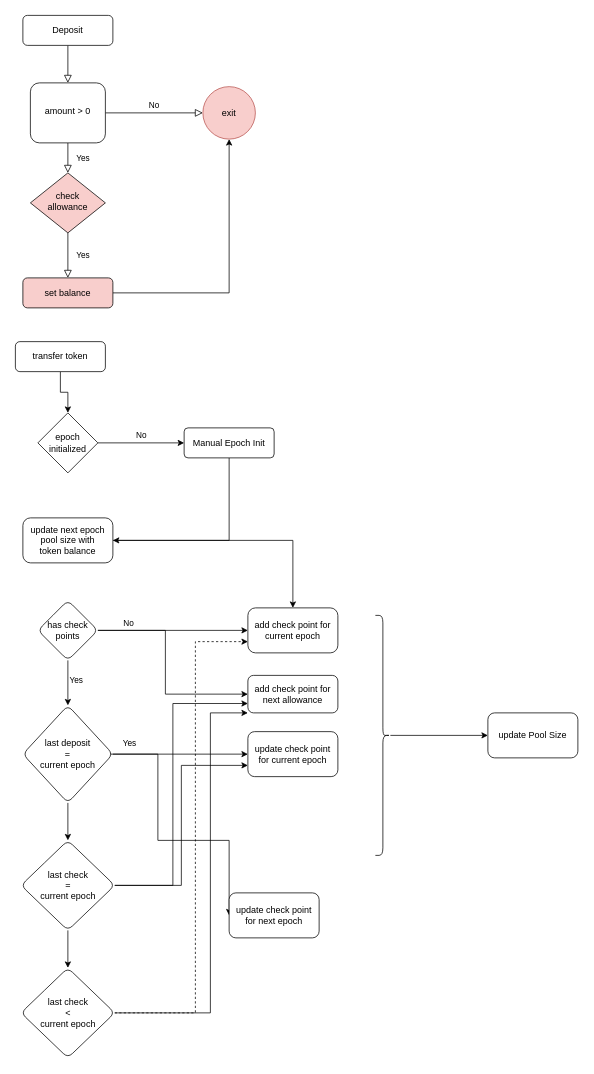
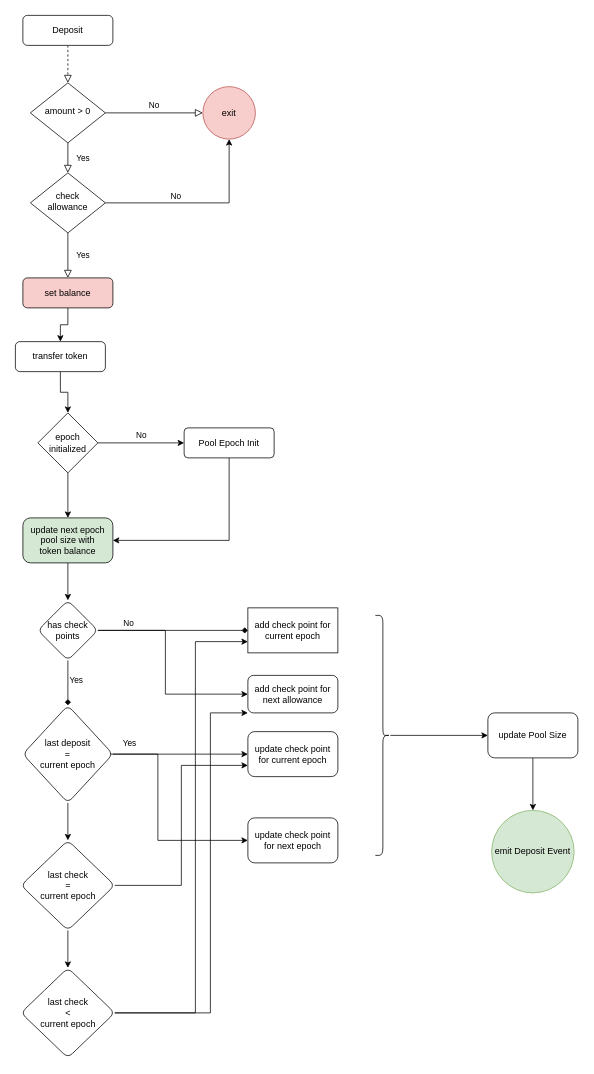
(68, 60) -> (68, 60)
(68, 113) -> (68, 113)
(68, 203) -> (68, 203)
none -> (166, 203)
(215, 293) -> (60, 326)
(229, 443) -> (229, 443)
none -> (68, 511)
(68, 540) -> (68, 540)
(263, 540) -> (68, 594)
(241, 630) -> (241, 630)
(293, 630) -> (293, 630)
(68, 699) -> (68, 698)
(207, 704) -> none
(195, 803) -> (195, 803)
none -> (533, 804)
none -> (533, 852)
(274, 915) -> (293, 840)
